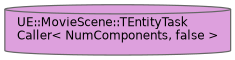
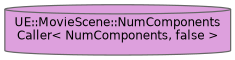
(118, 30) -> (118, 30)
